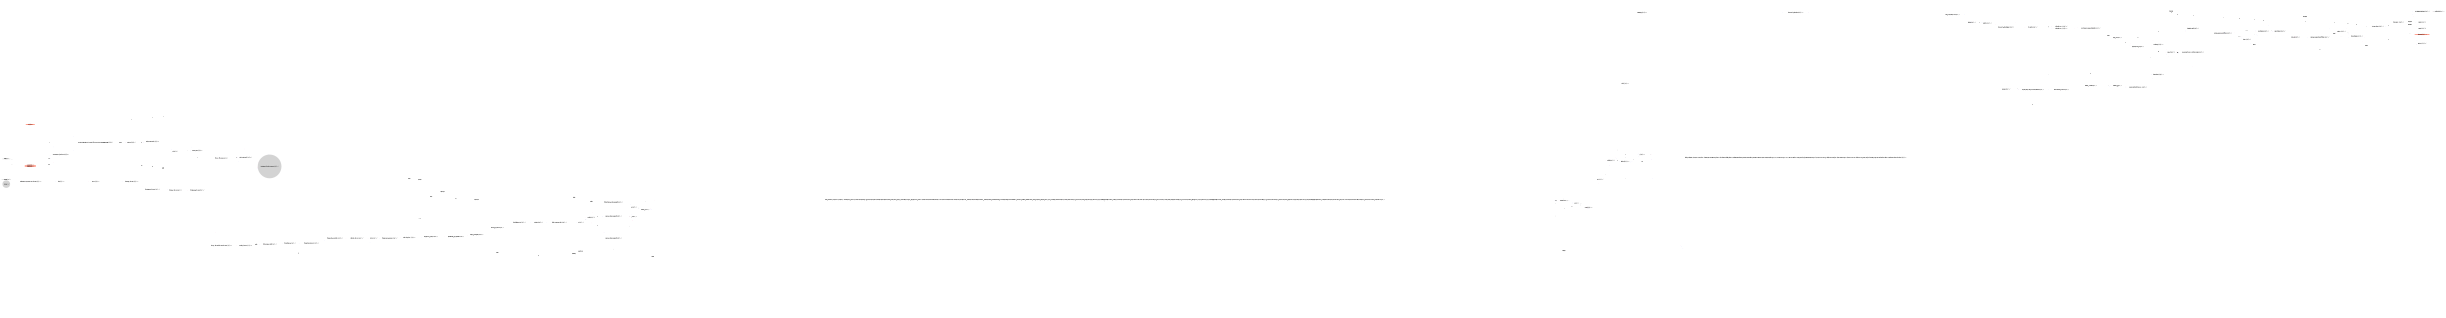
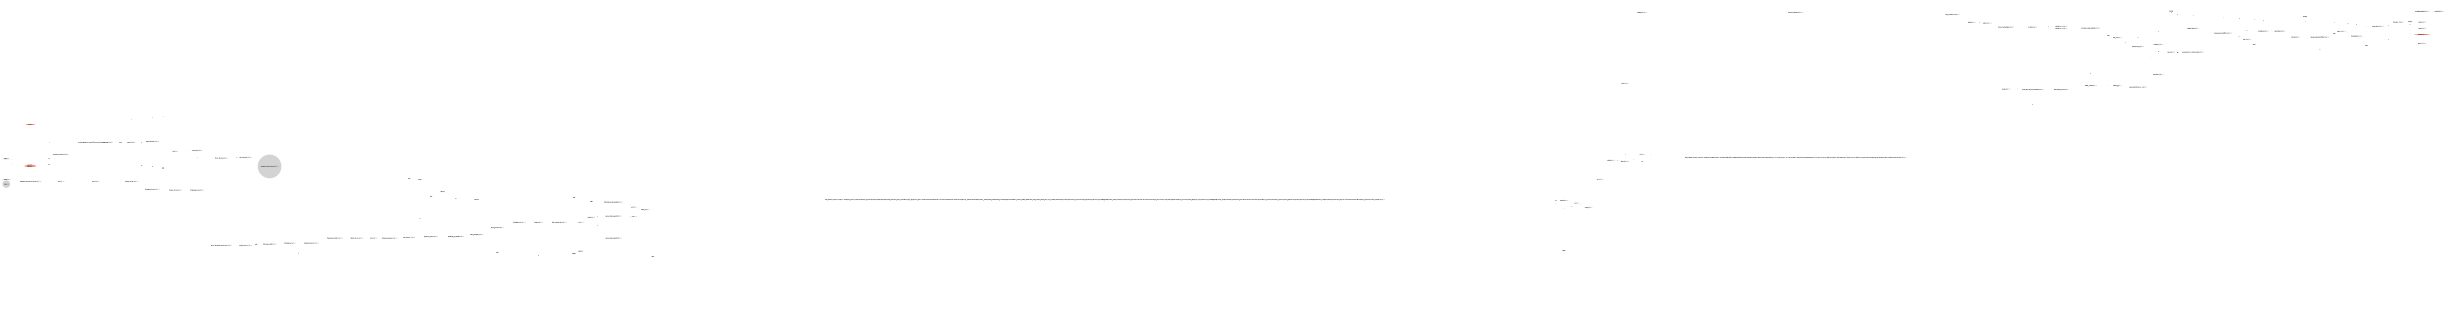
(2410, 24) -> (2410, 24)
